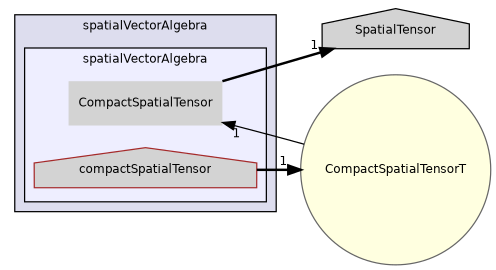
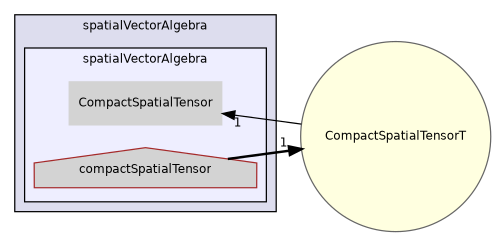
(396, 31) -> none
